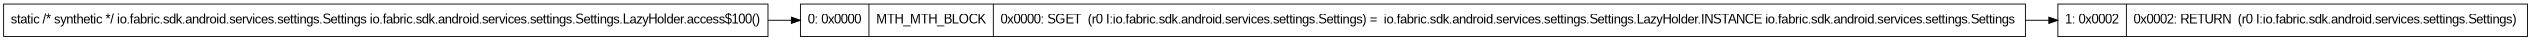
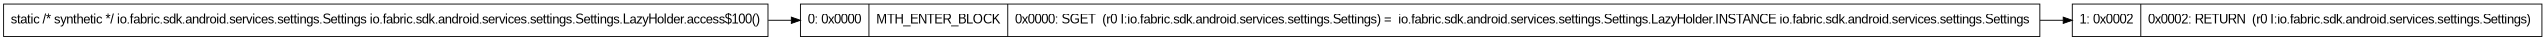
(931, 20) -> (938, 20)
